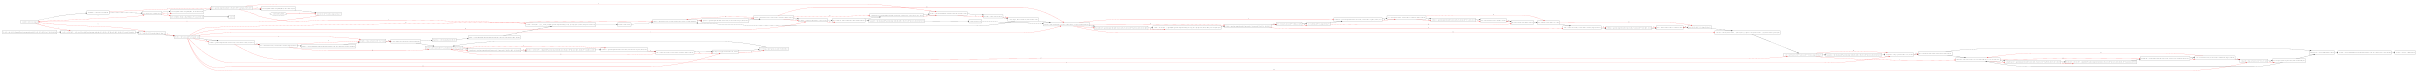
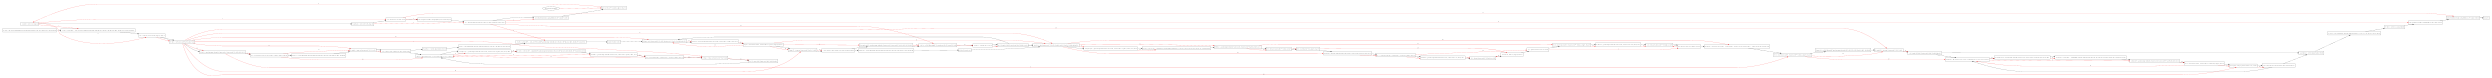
none -> (2426, 22)
